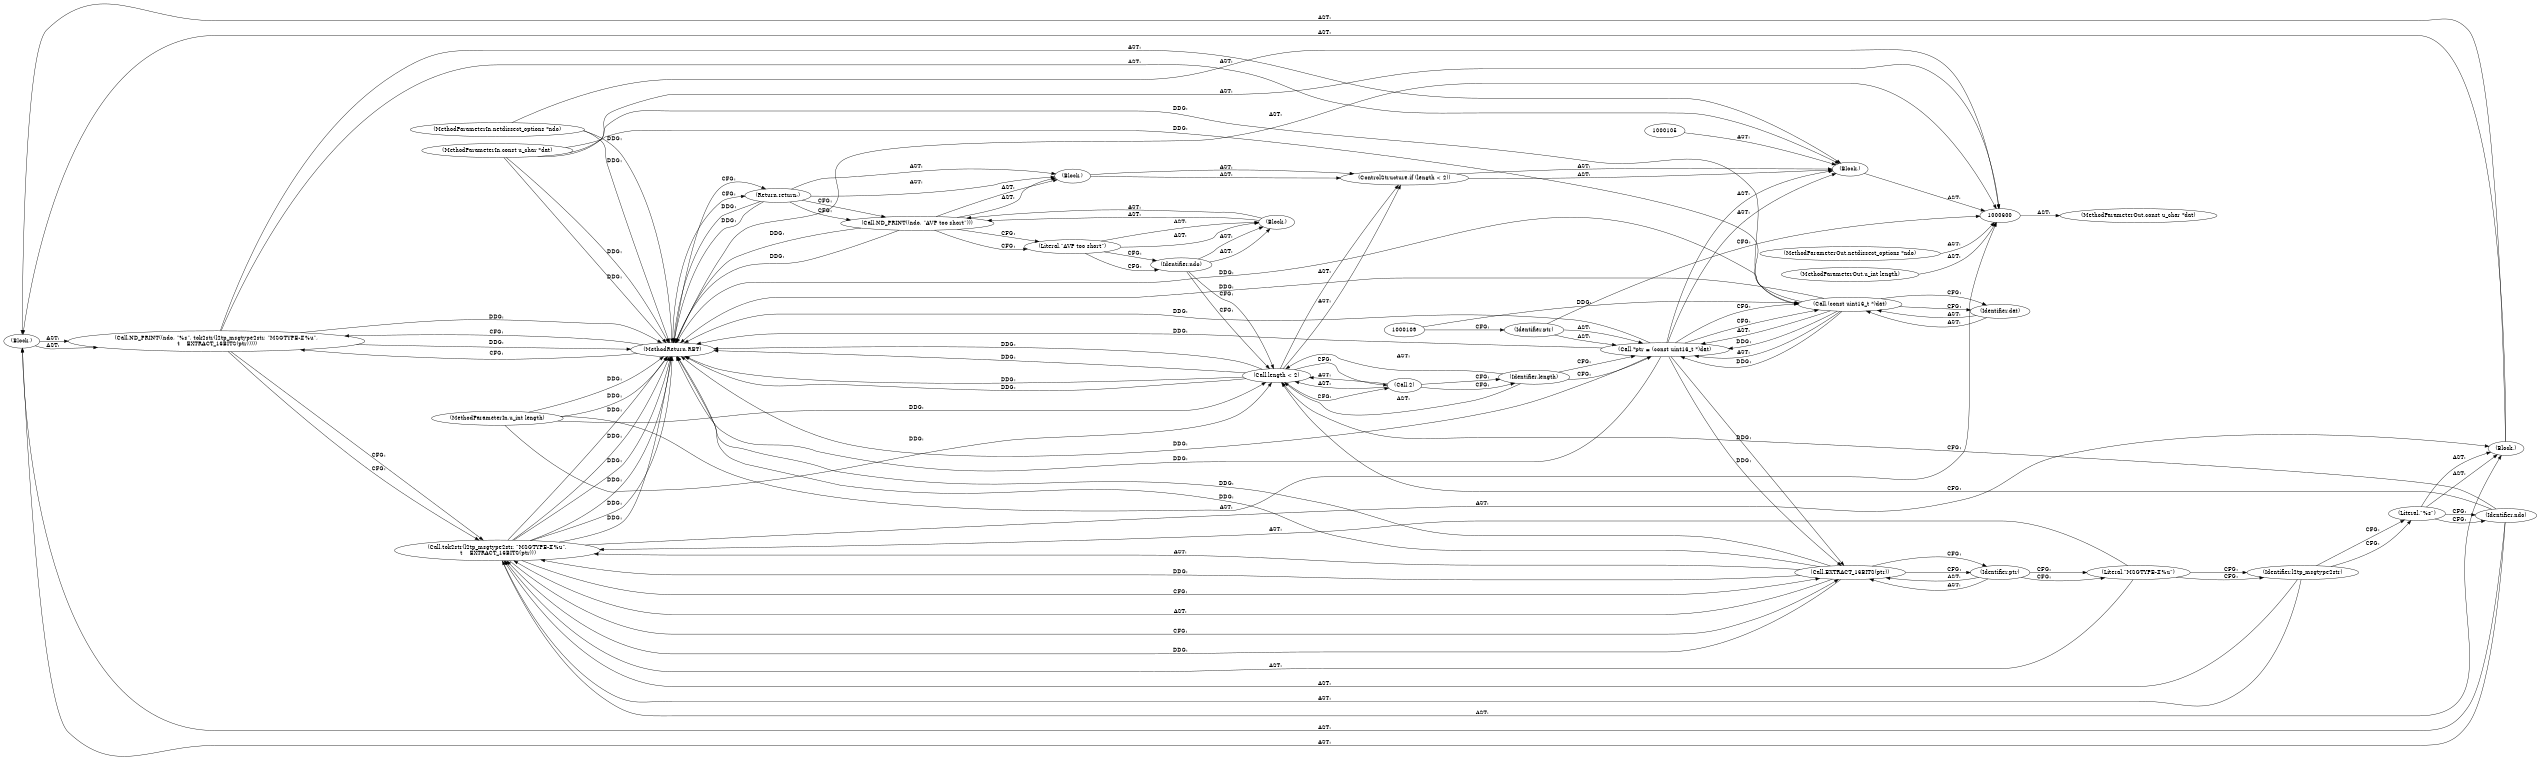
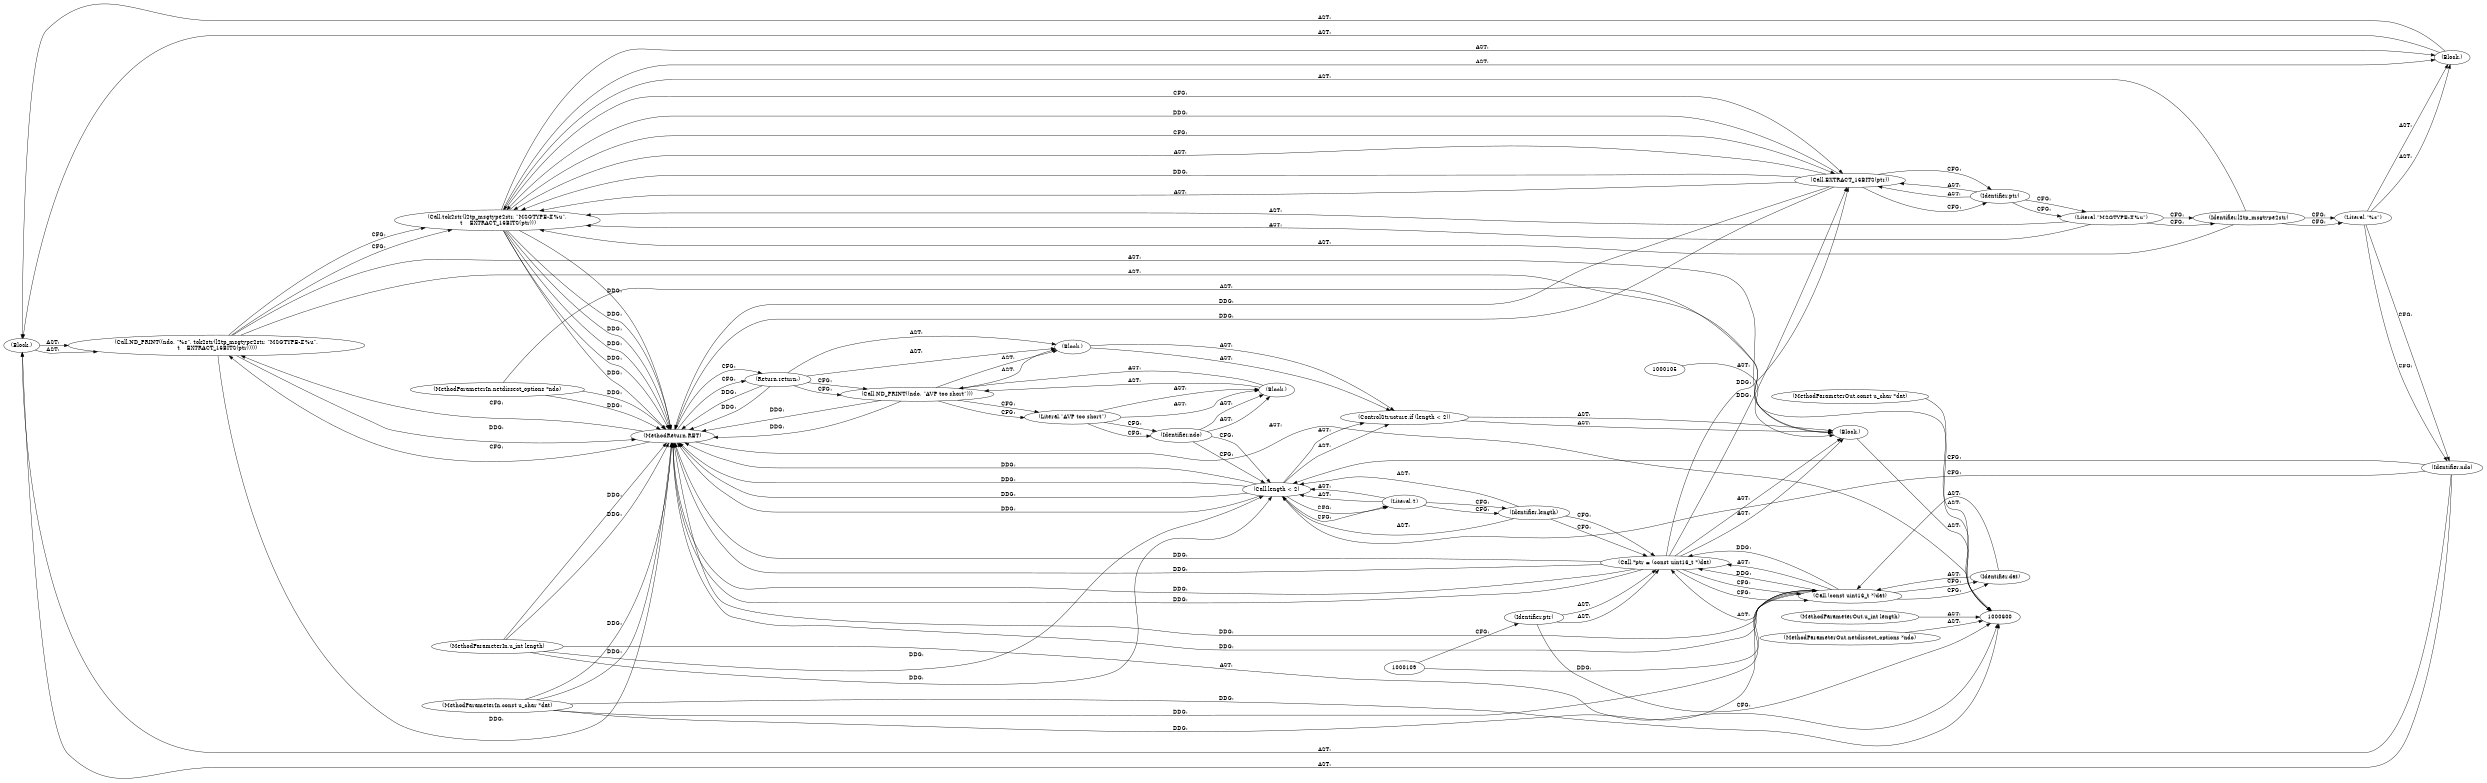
(1227, 91) -> (1227, 699)
(2038, 216) -> (1949, 507)
(1404, 385) -> (1404, 502)
